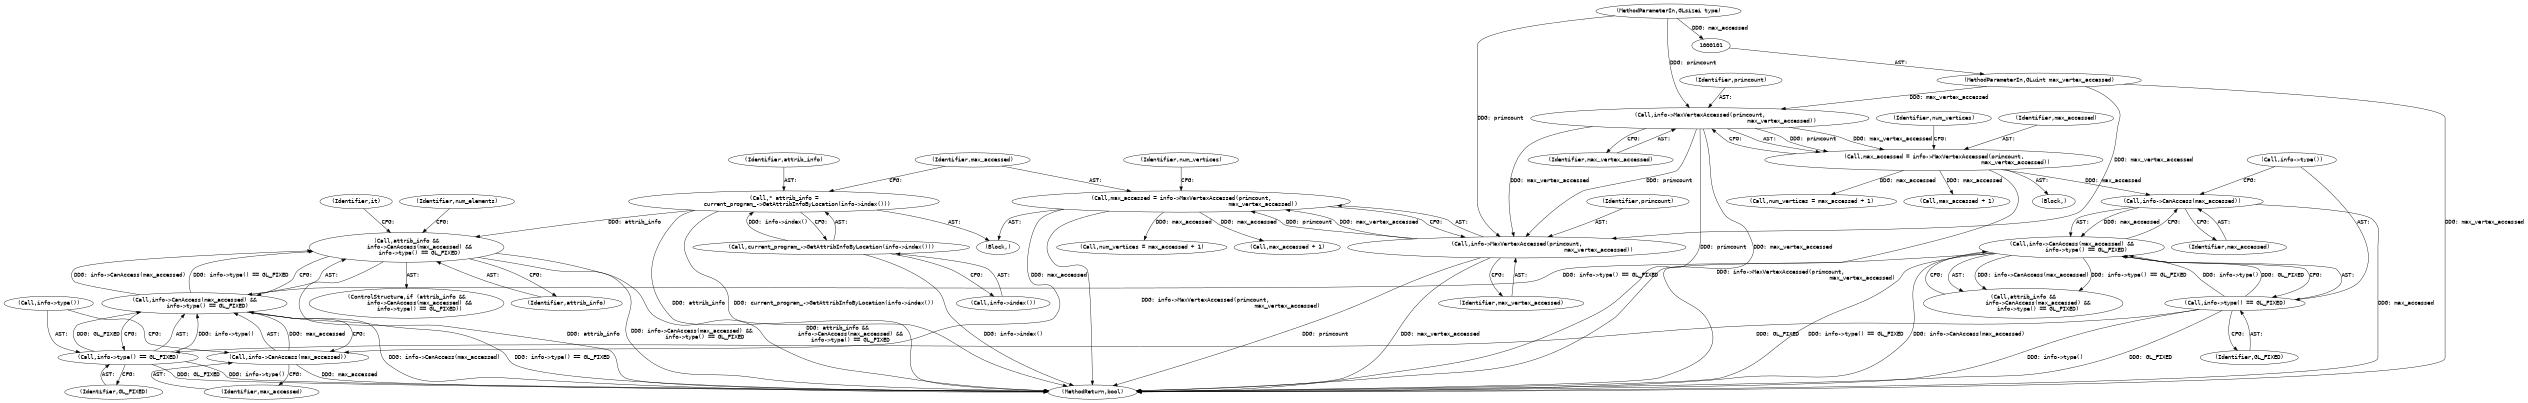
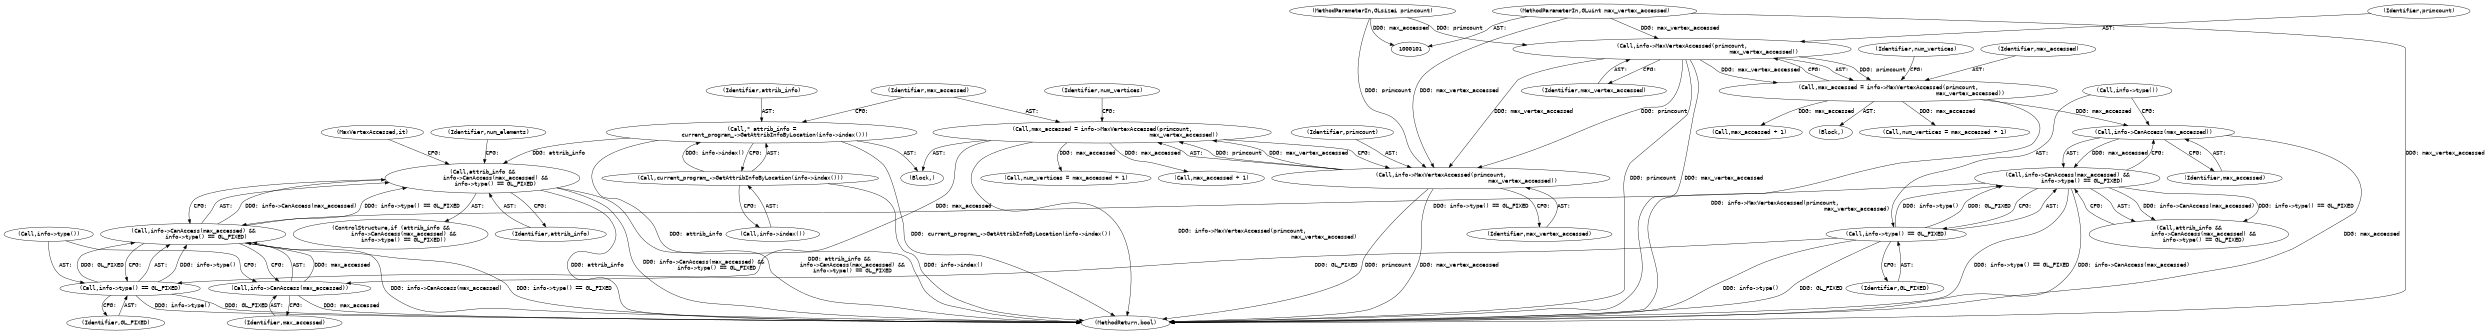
(1668, 11) -> (1373, 11)
(1855, 61) -> (1480, 33)
(356, 202) -> (372, 132)
